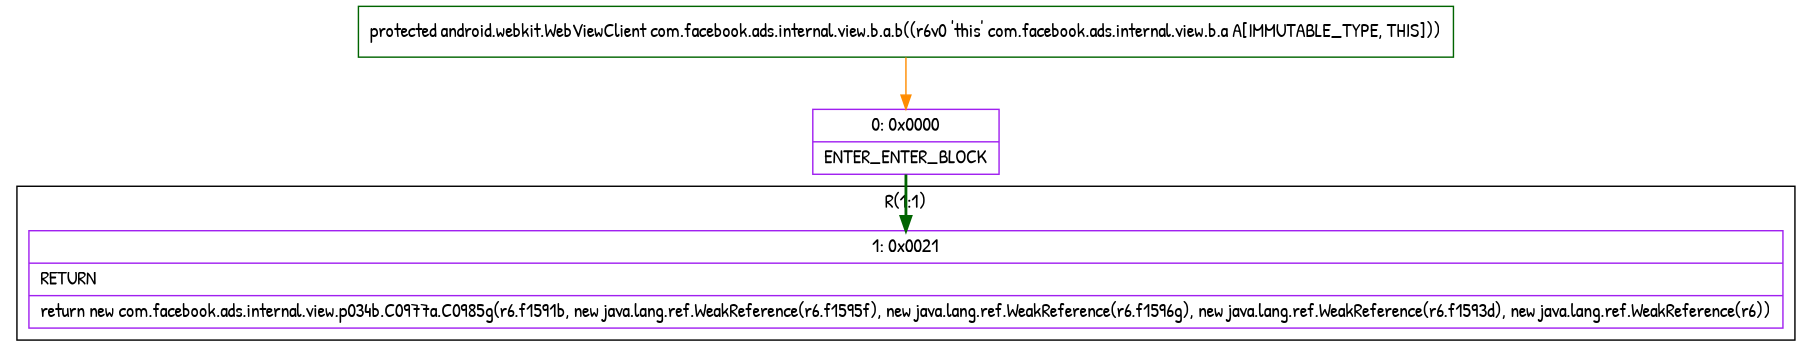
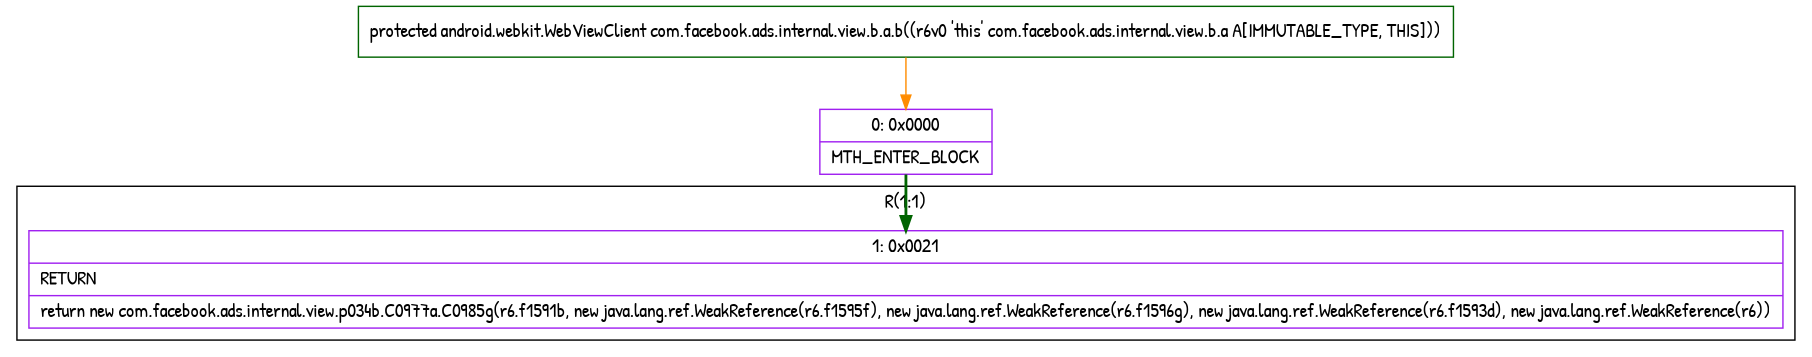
(906, 157) -> (906, 157)
